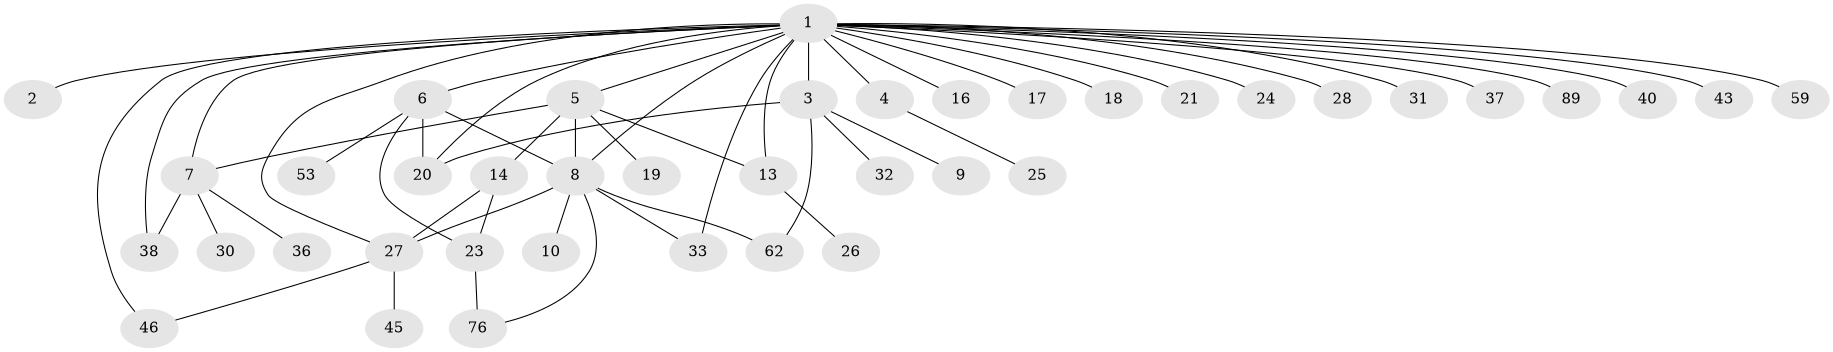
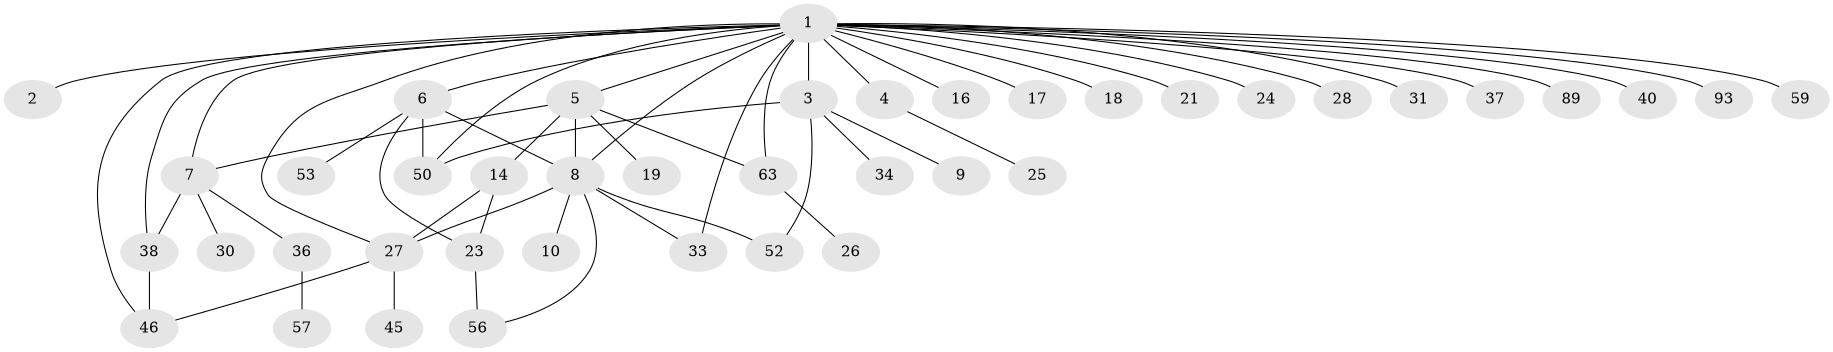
(1724, 100) -> (1724, 100)
(423, 176) -> (423, 176)
(768, 176) -> (768, 176)
(885, 176) -> (885, 176)
(775, 252) -> (775, 252)
none -> (149, 290)
none -> (302, 329)
(478, 329) -> (478, 329)
